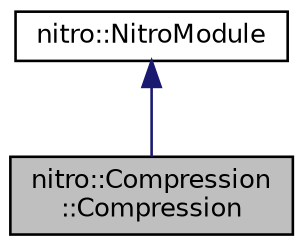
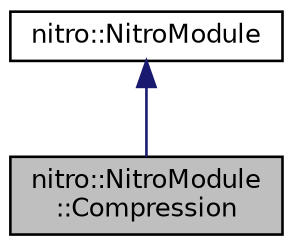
(152, 196) -> (146, 196)
